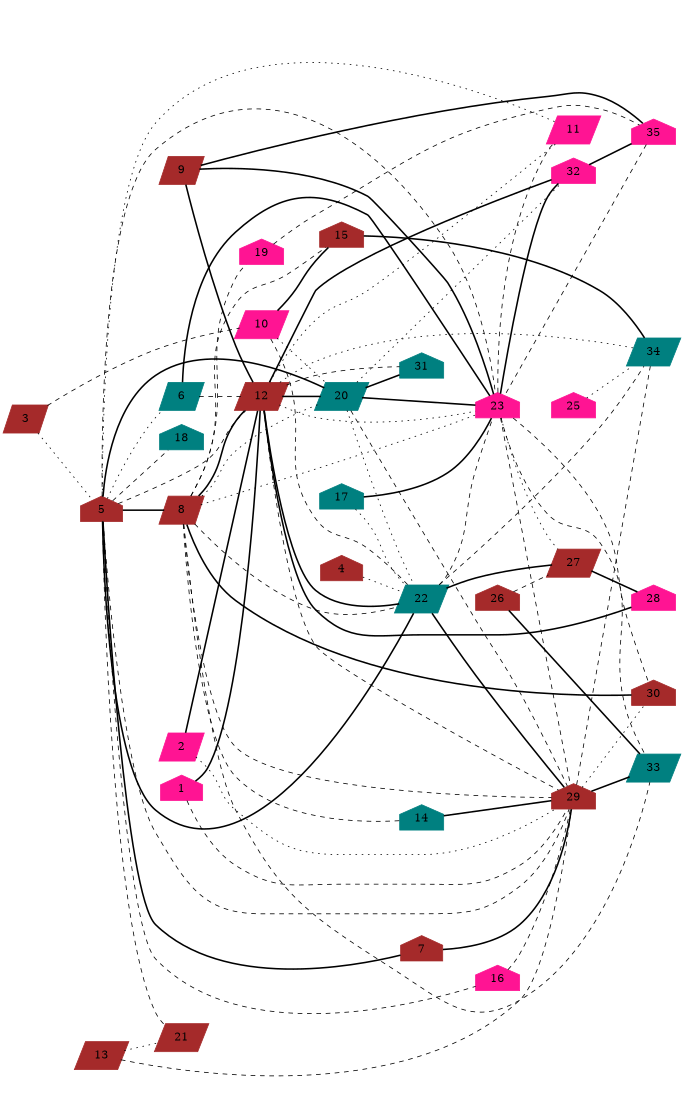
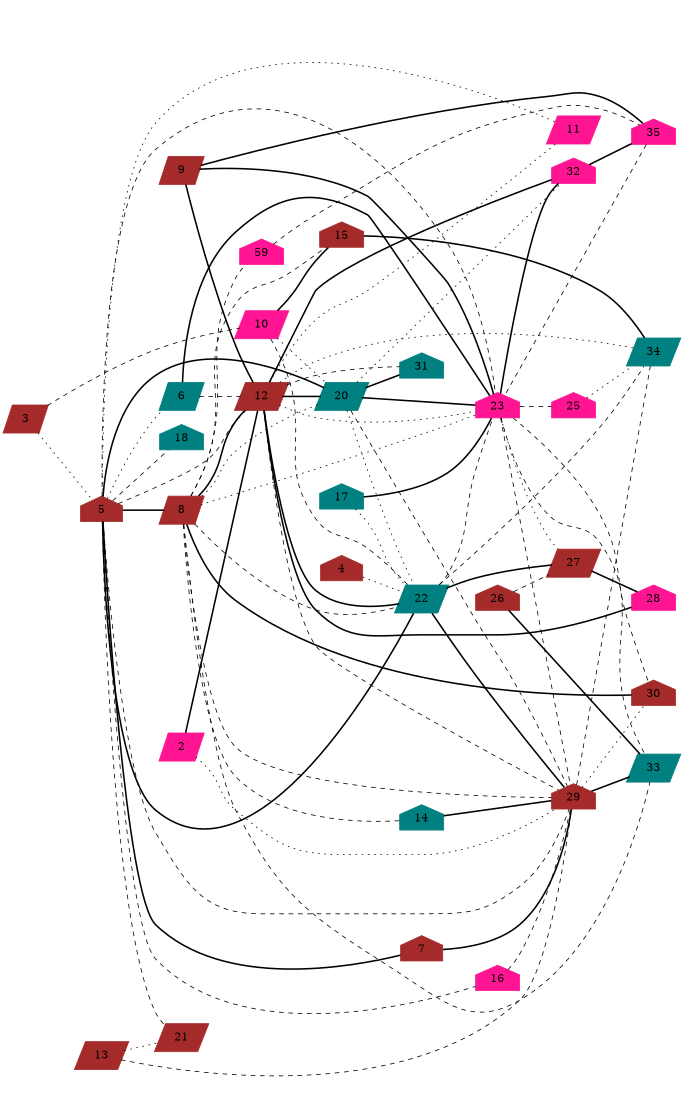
(262, 253) -> (262, 253)
(509, 264) -> (536, 407)
(182, 789) -> none
